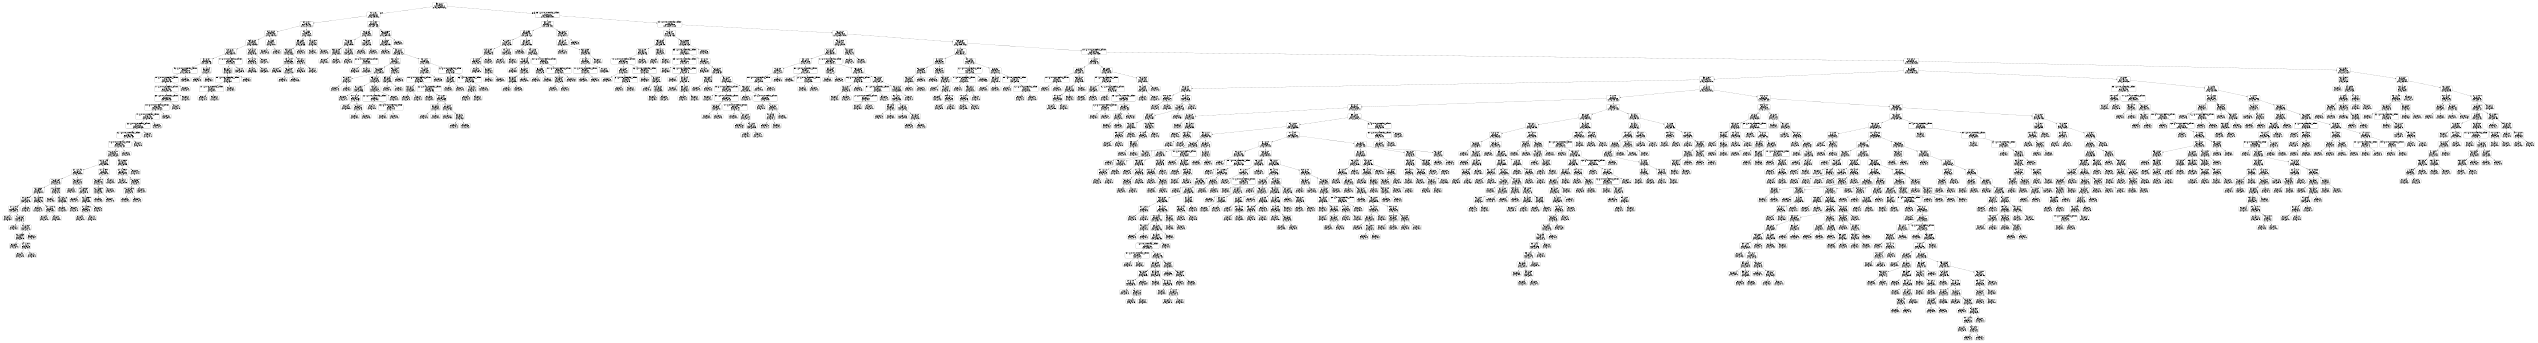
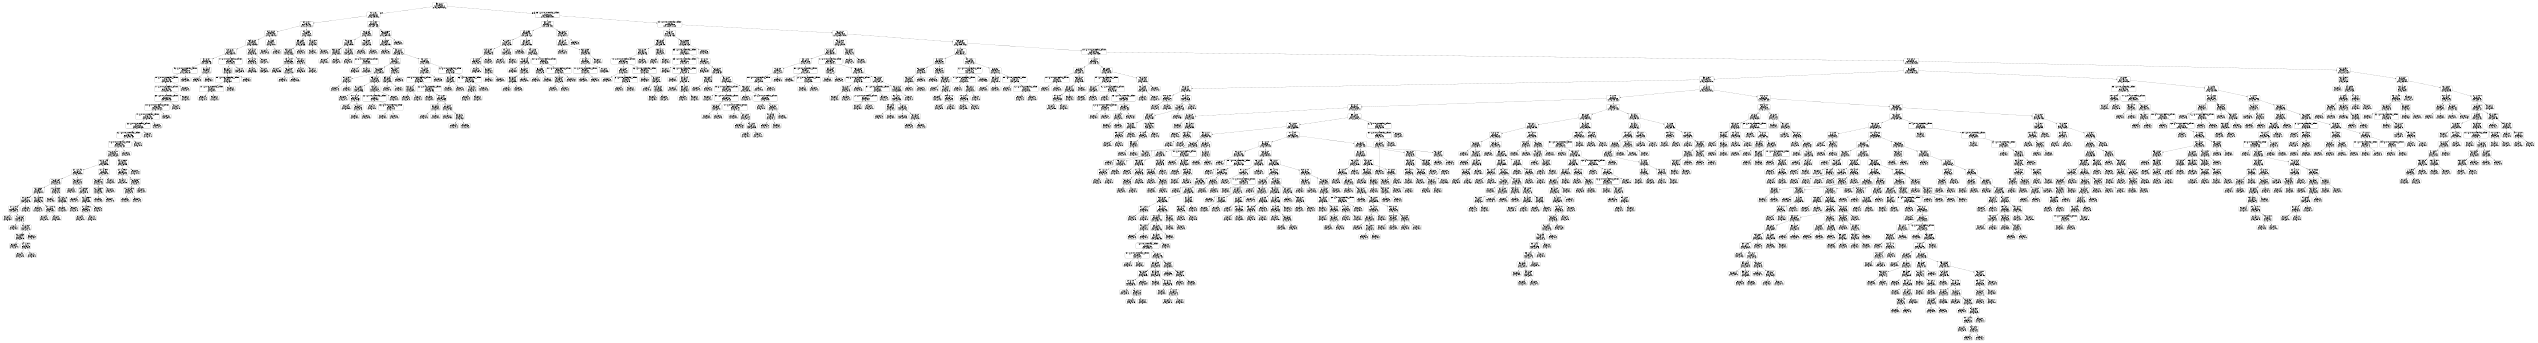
(1367, 167) -> (1379, 158)
